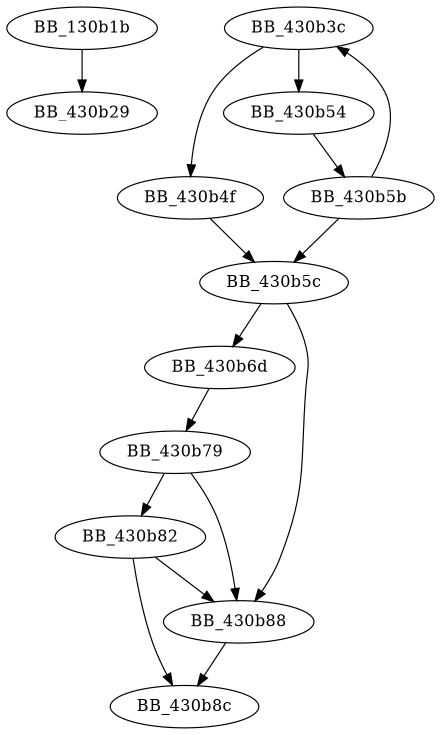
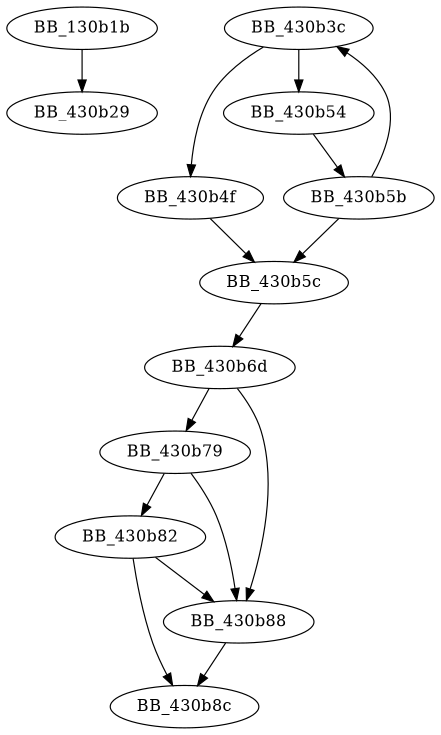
(303, 449) -> (268, 486)
